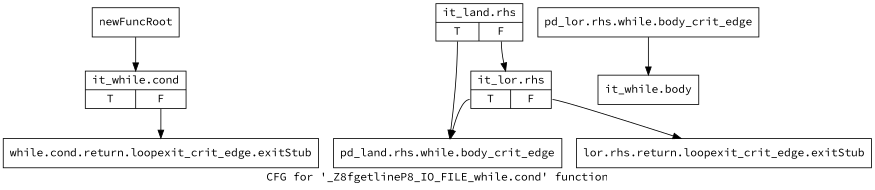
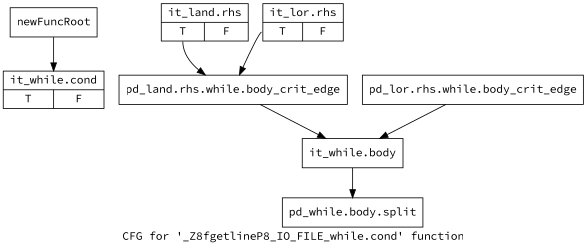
(502, 52) -> none
none -> (289, 120)
(161, 153) -> none
(724, 153) -> none
none -> (353, 212)
